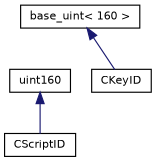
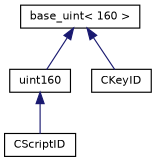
none -> (57, 54)
